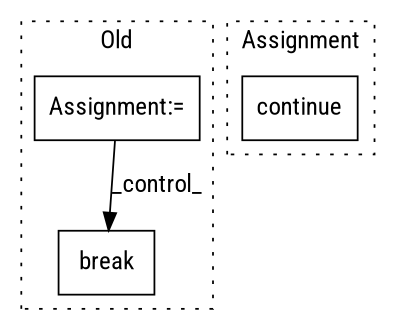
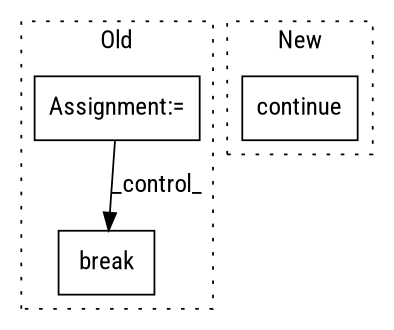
(301, 42) -> (300, 42)
